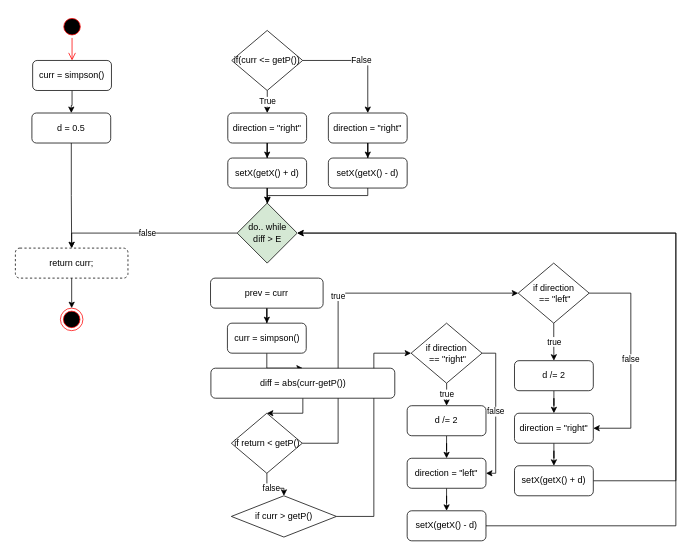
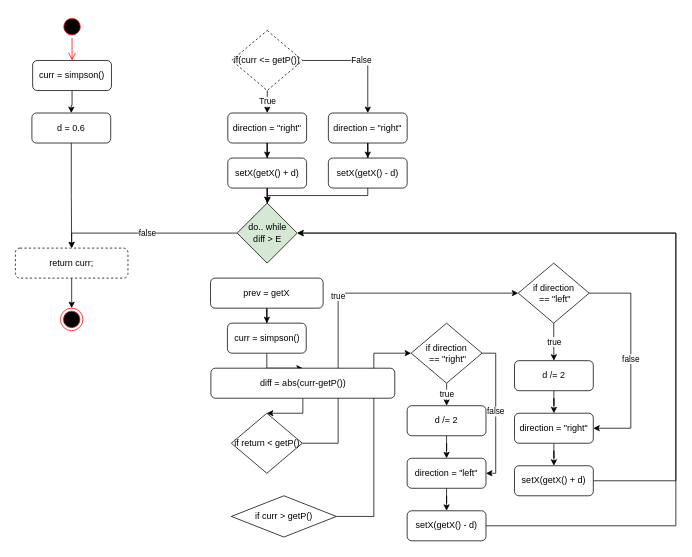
(267, 60) -> (267, 60)
(71, 128) -> (71, 128)
(267, 293) -> (267, 293)
(274, 488) -> none
